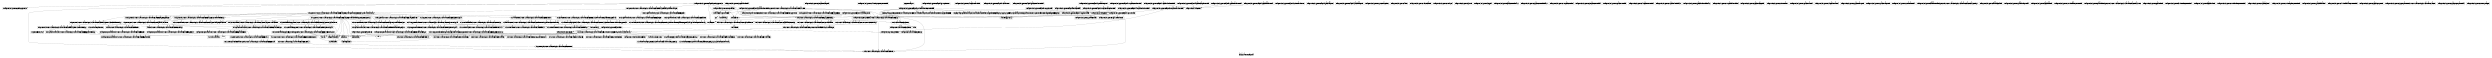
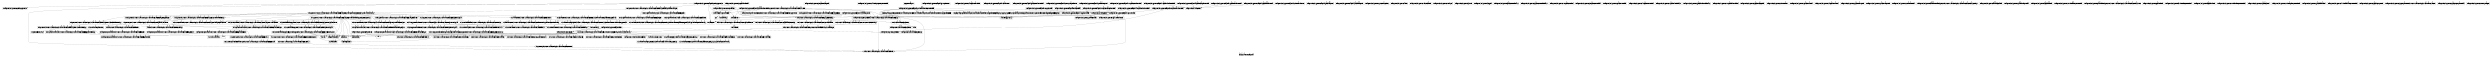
none -> (1062, 4)
